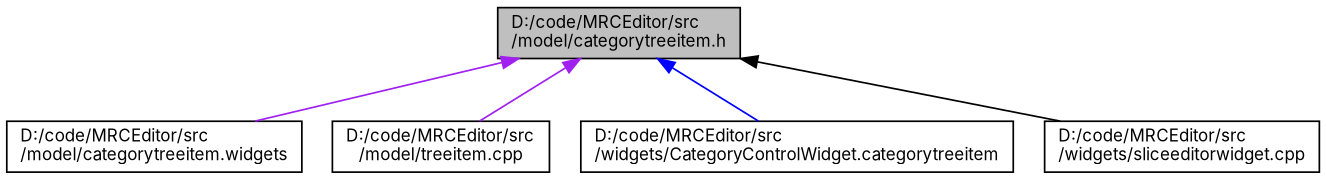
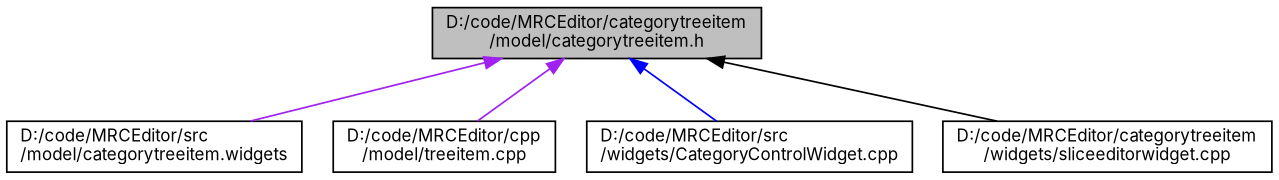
(619, 33) -> (597, 33)
(441, 147) -> (444, 147)
(797, 147) -> (750, 147)
(1182, 147) -> (1107, 147)
